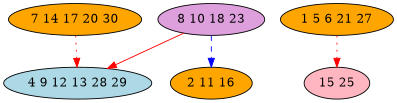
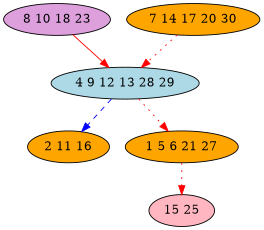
(211, 47) -> (100, 112)
none -> (150, 112)
